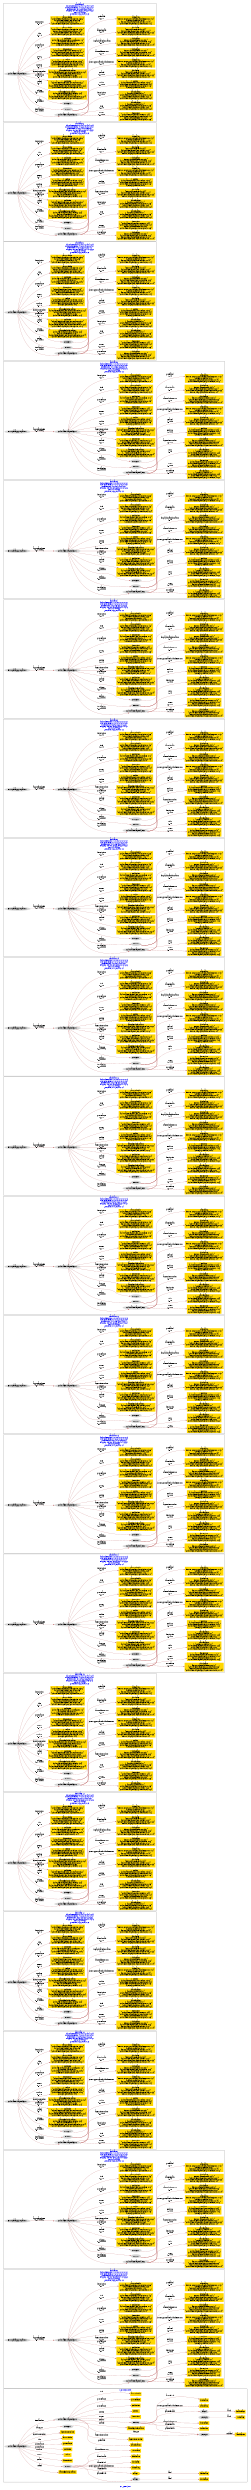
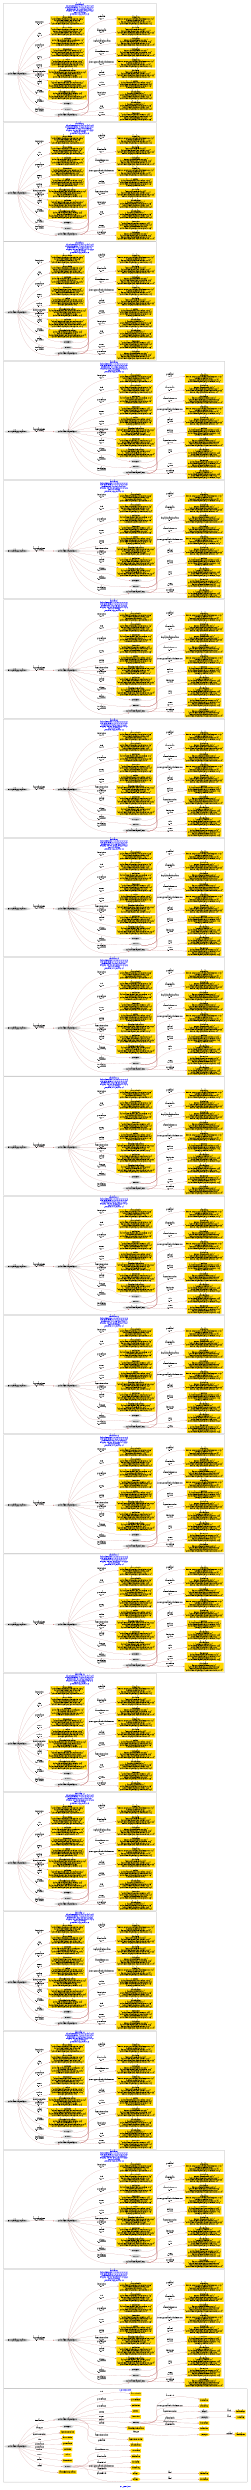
(170, 2411) -> (170, 2411)
(167, 2432) -> (169, 2420)
(204, 2435) -> (204, 2435)
(136, 2479) -> (136, 2479)
